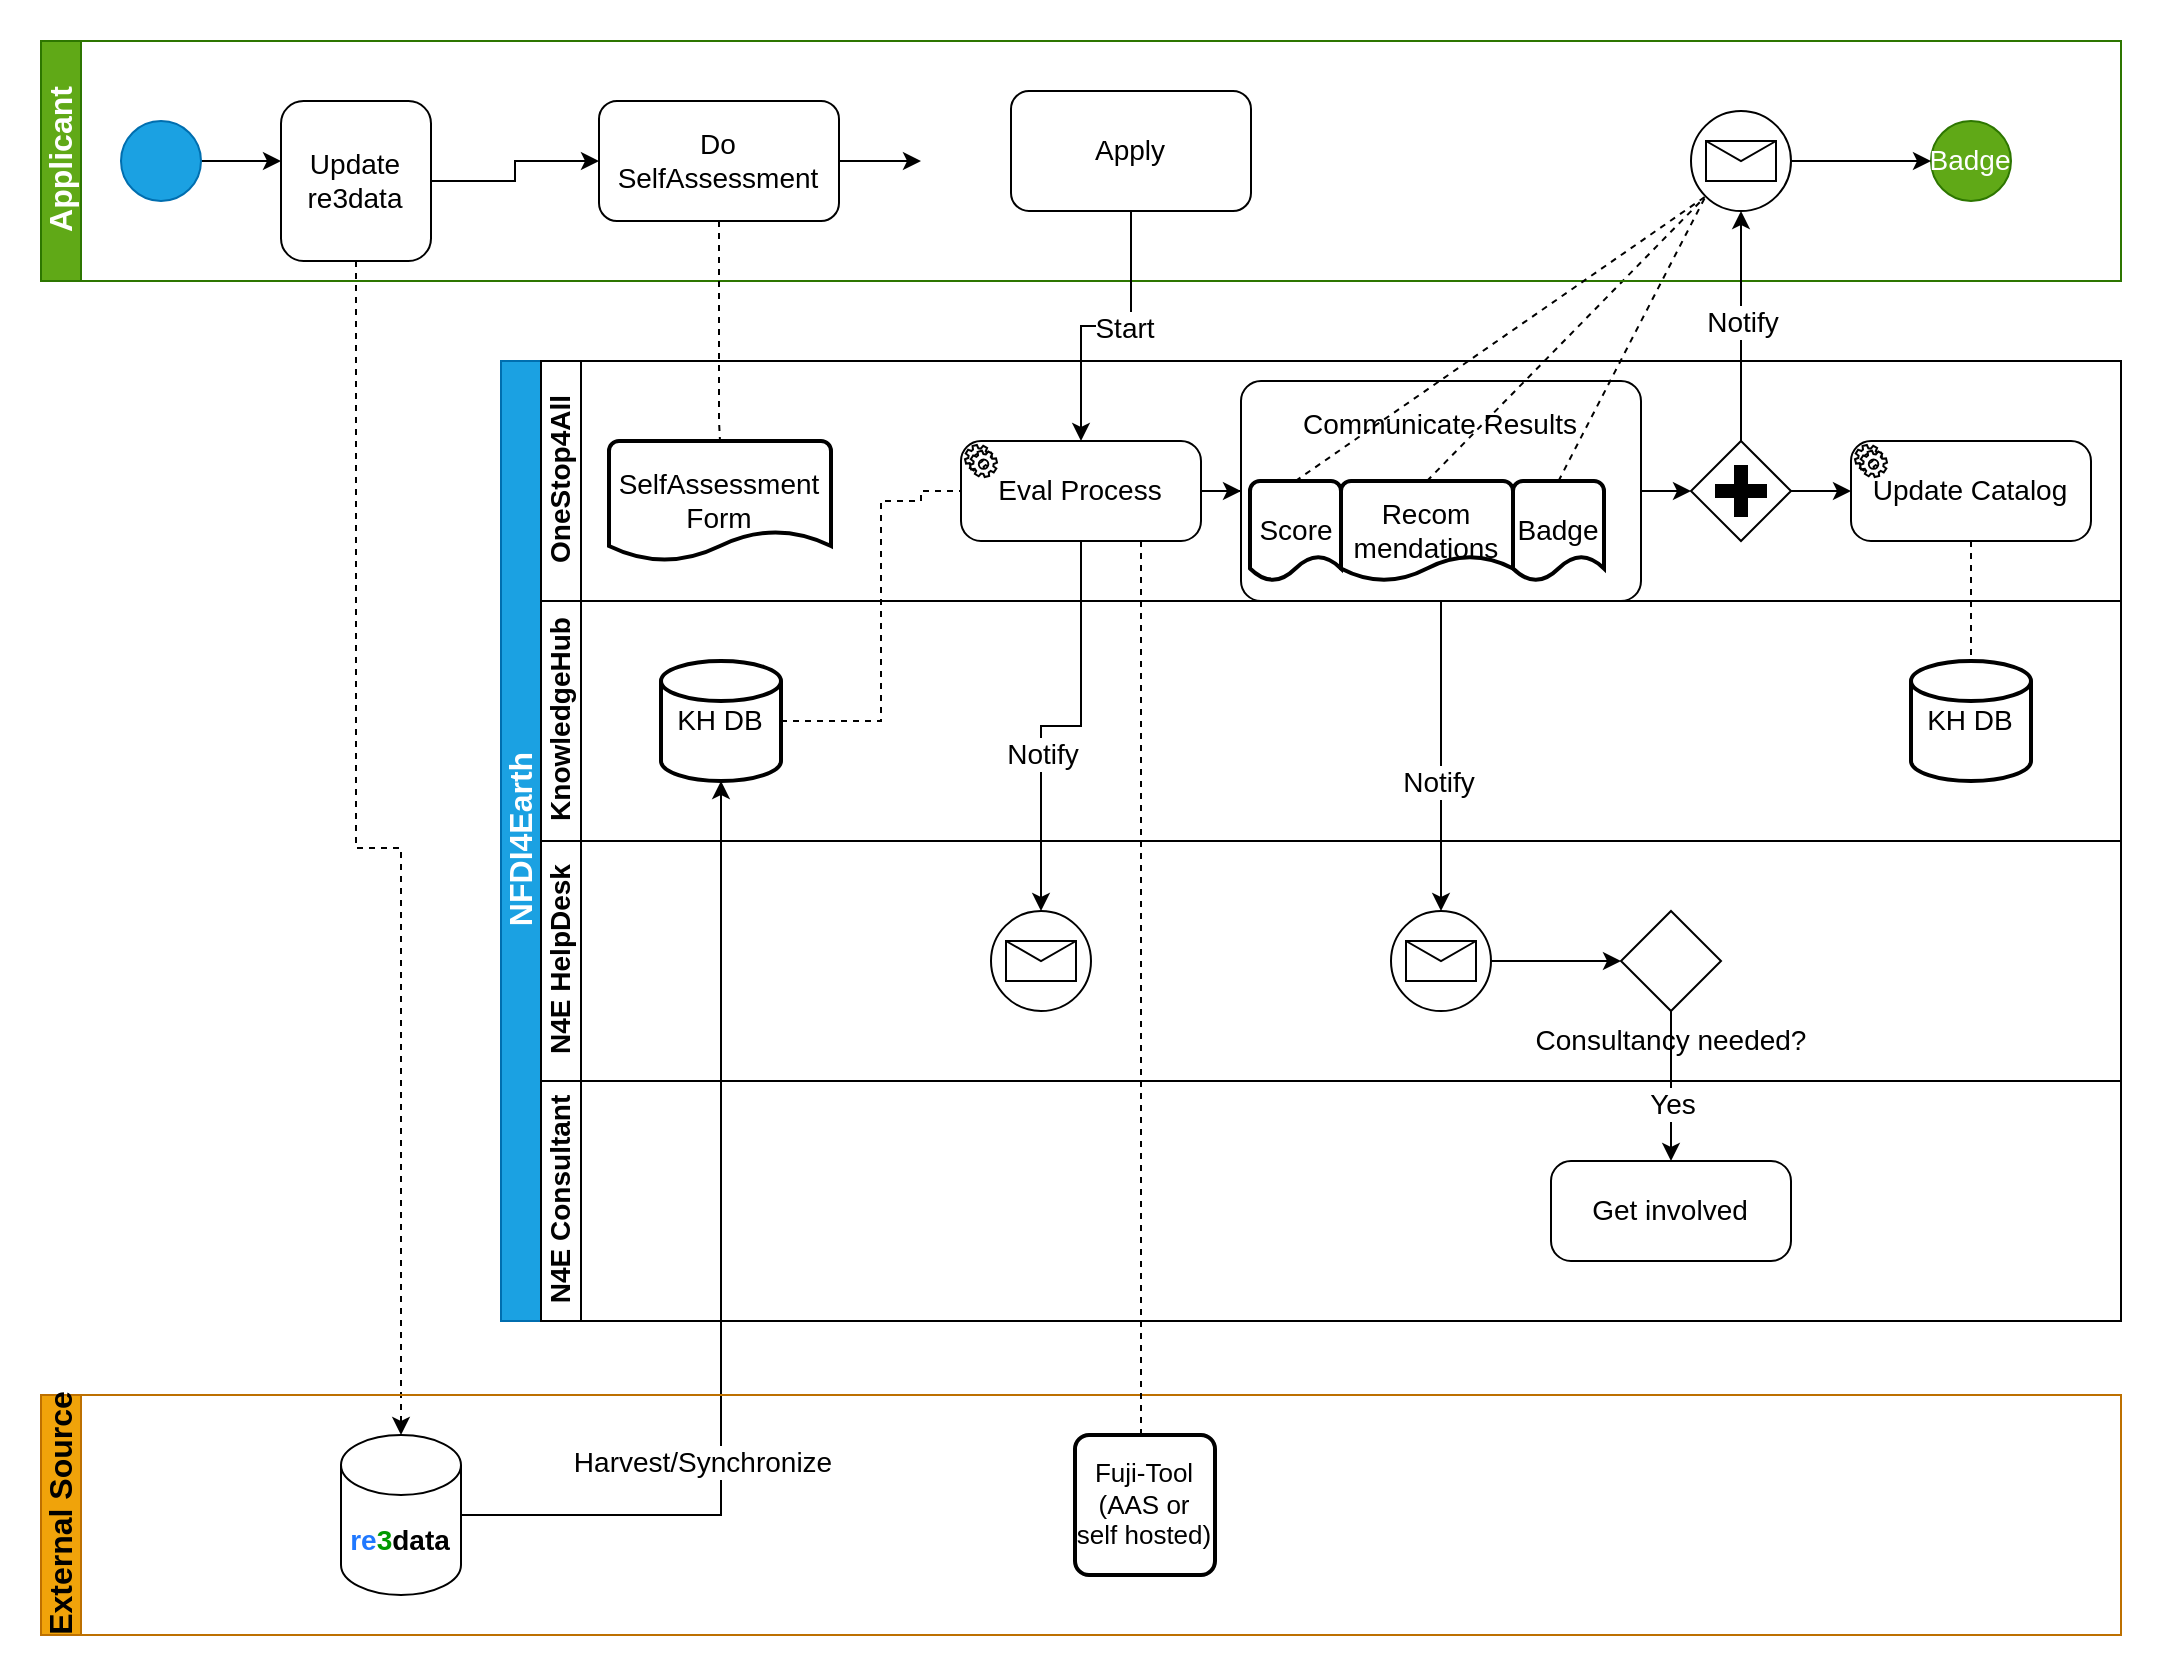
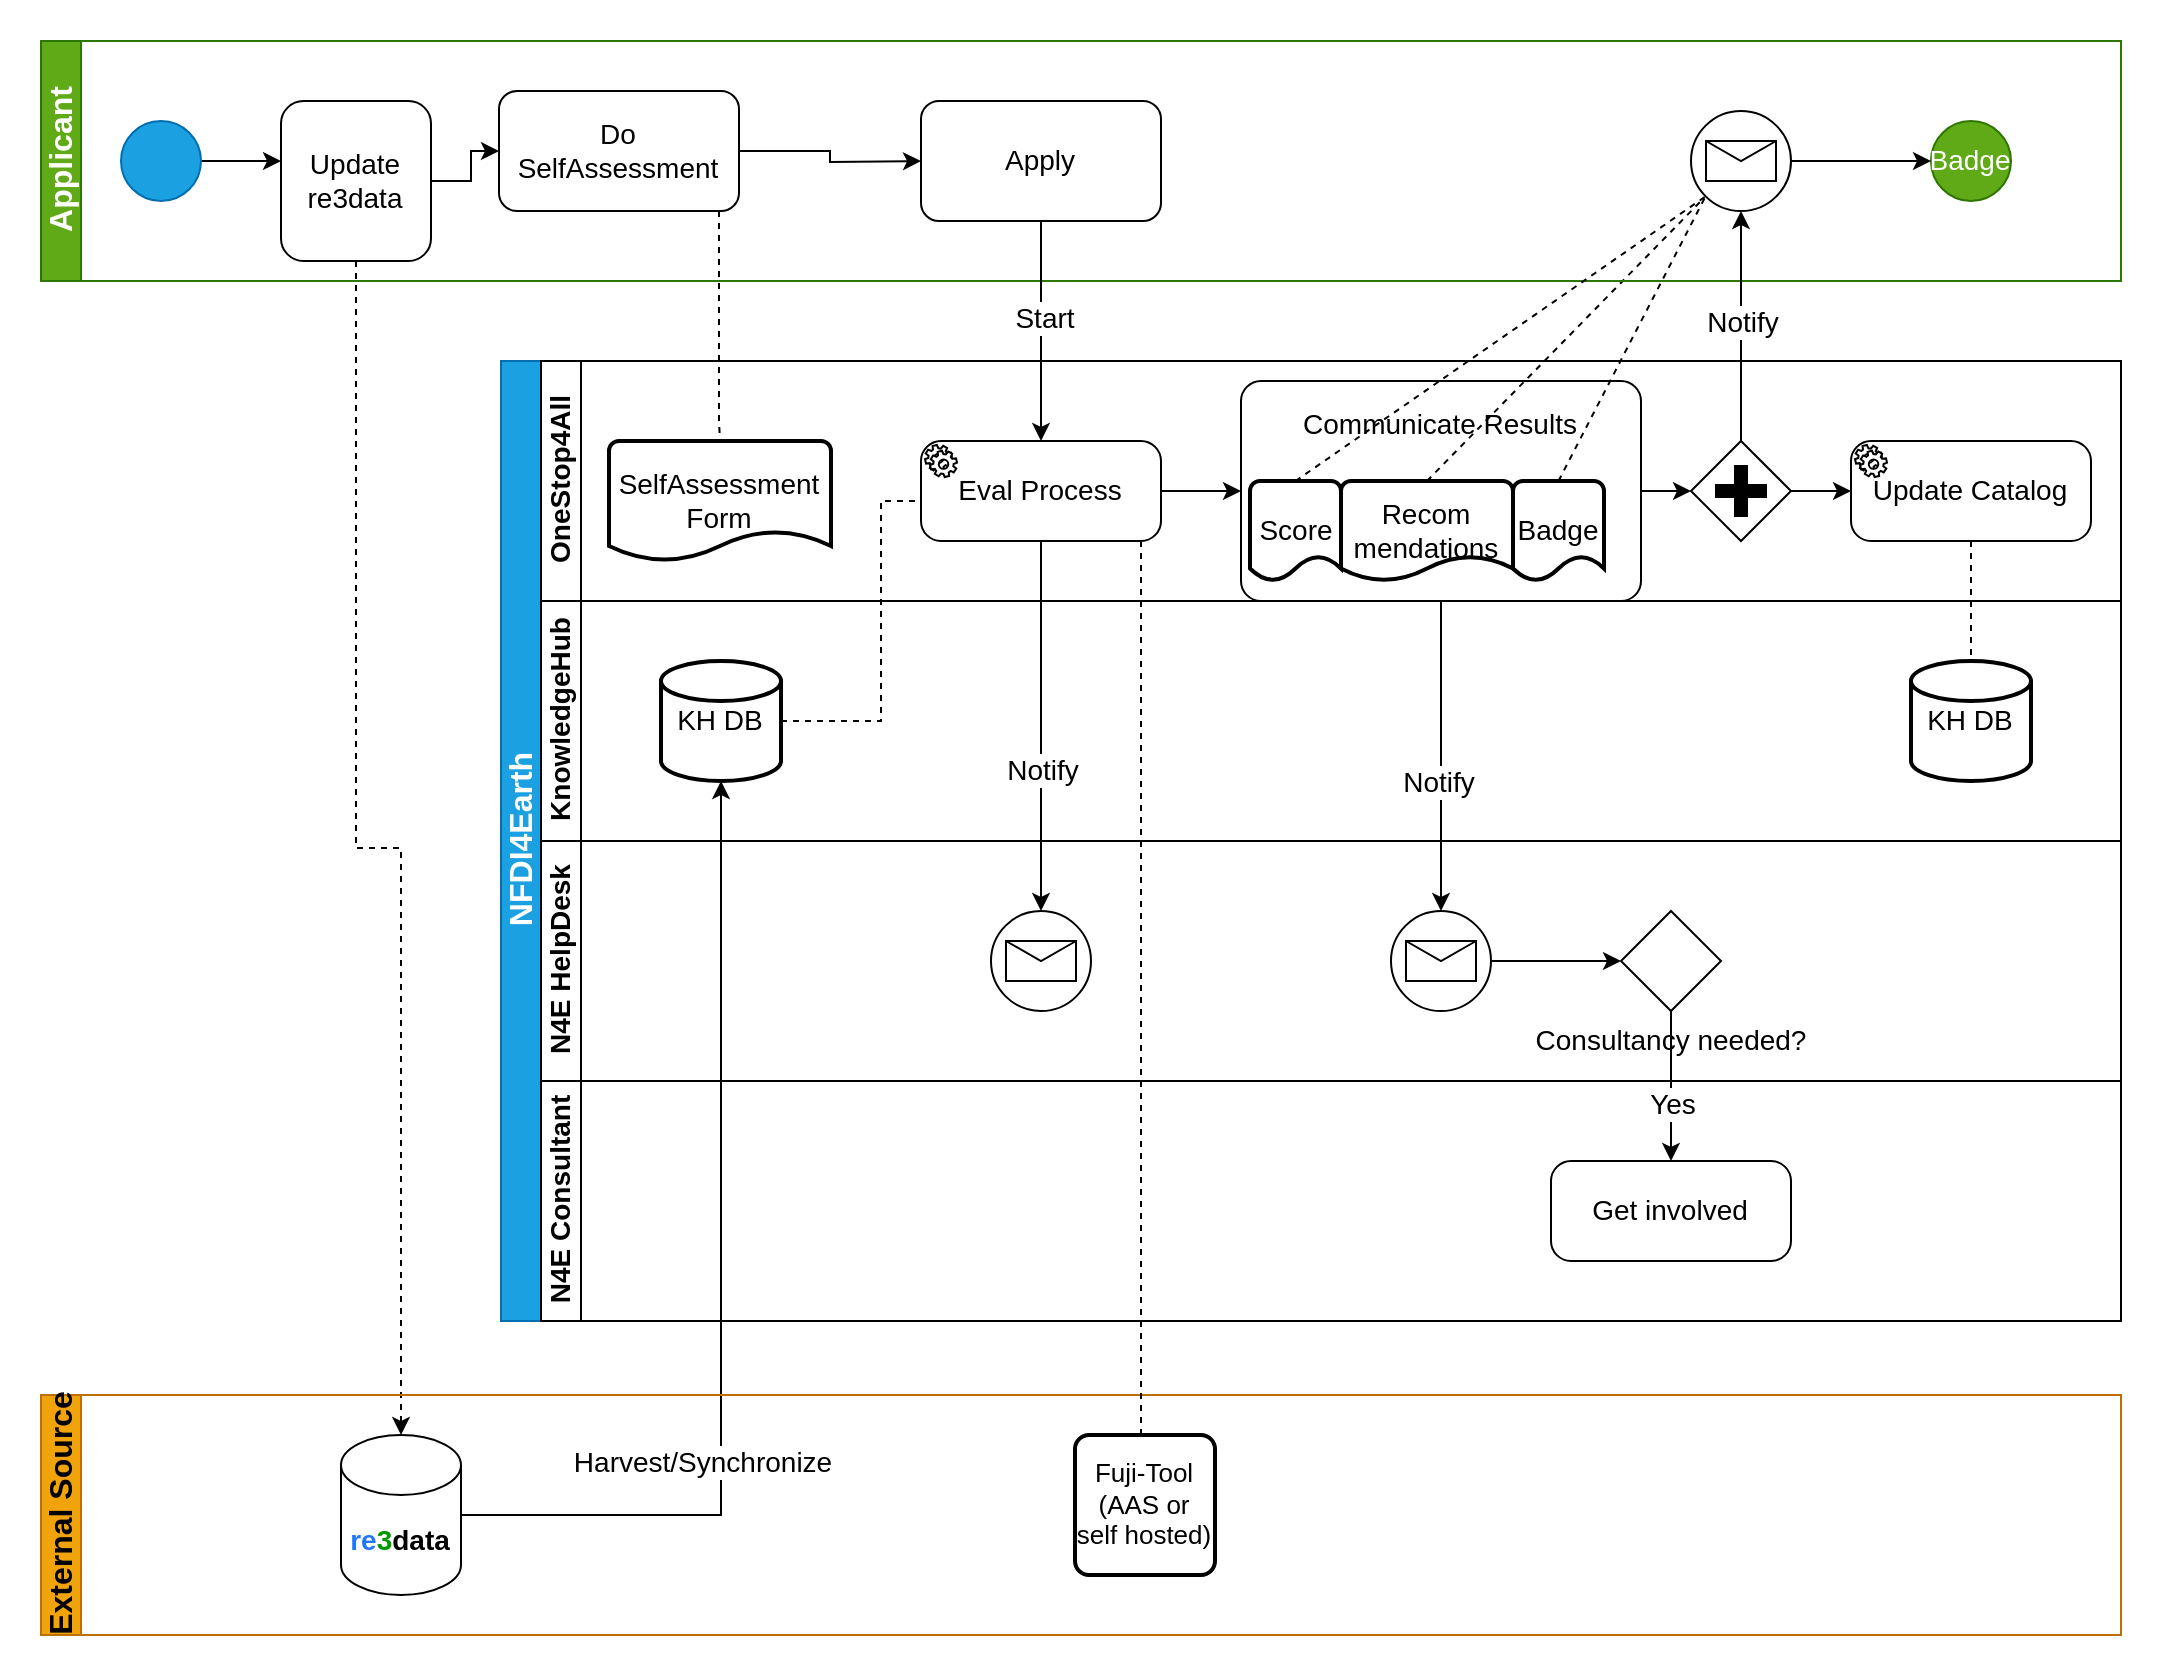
(1131, 151) -> (1041, 161)
(719, 161) -> (619, 151)
(1081, 491) -> (1041, 491)
